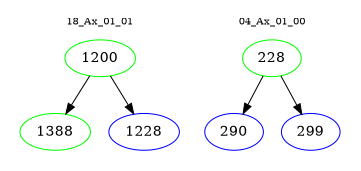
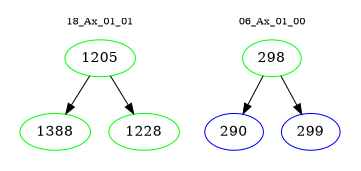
(272, 22) -> (272, 22)
(100, 58) -> (100, 58)
(272, 58) -> (272, 58)
(144, 132) -> (144, 132)
